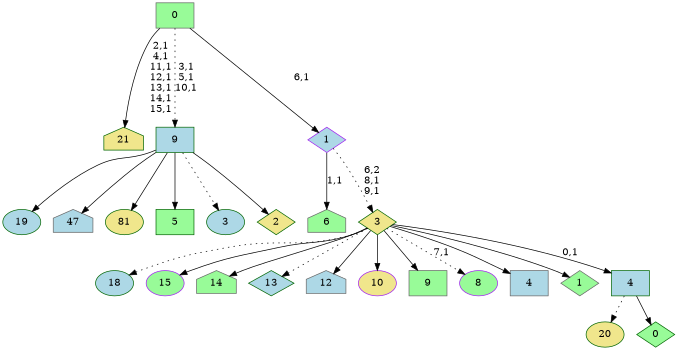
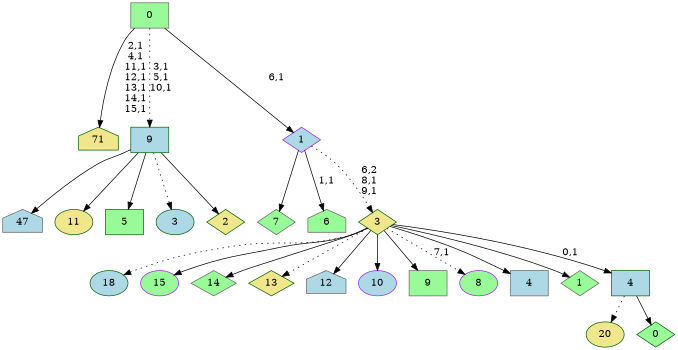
(124, 140) -> (98, 140)
(22, 222) -> none
(124, 222) -> (74, 222)
none -> (276, 222)
(216, 283) -> (214, 283)
(271, 283) -> (271, 283)
(377, 283) -> (377, 283)
